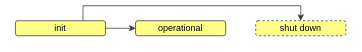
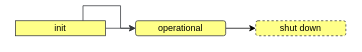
(214, 6) -> (120, 15)
(60, 28) -> (60, 28)
none -> (237, 28)
